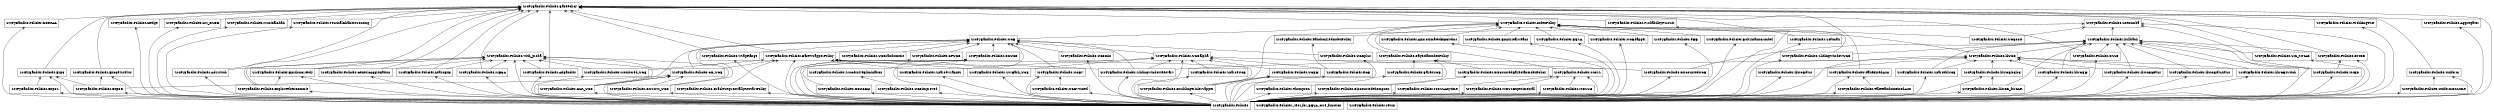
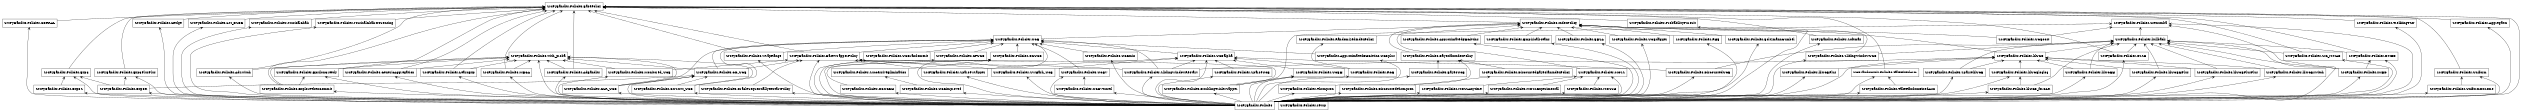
(1345, 56) -> (1356, 56)
(1859, 73) -> (1885, 73)
(1299, 106) -> none
